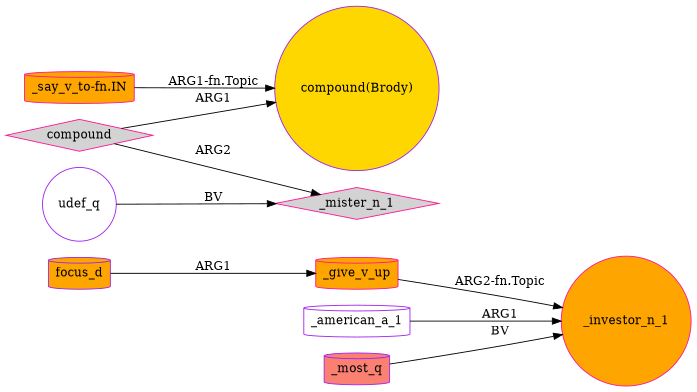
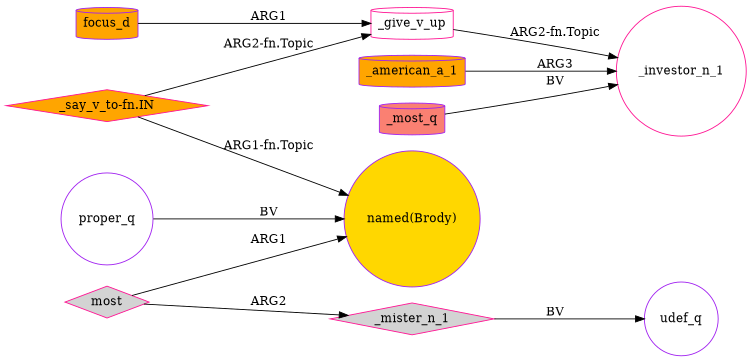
none -> (253, 66)
(79, 88) -> (107, 106)
(357, 88) -> (412, 219)
(79, 135) -> (107, 302)
(192, 204) -> (565, 319)
none -> (107, 219)
(357, 273) -> (412, 23)
(500, 314) -> (555, 65)
(357, 321) -> (412, 71)
(626, 321) -> (681, 71)
